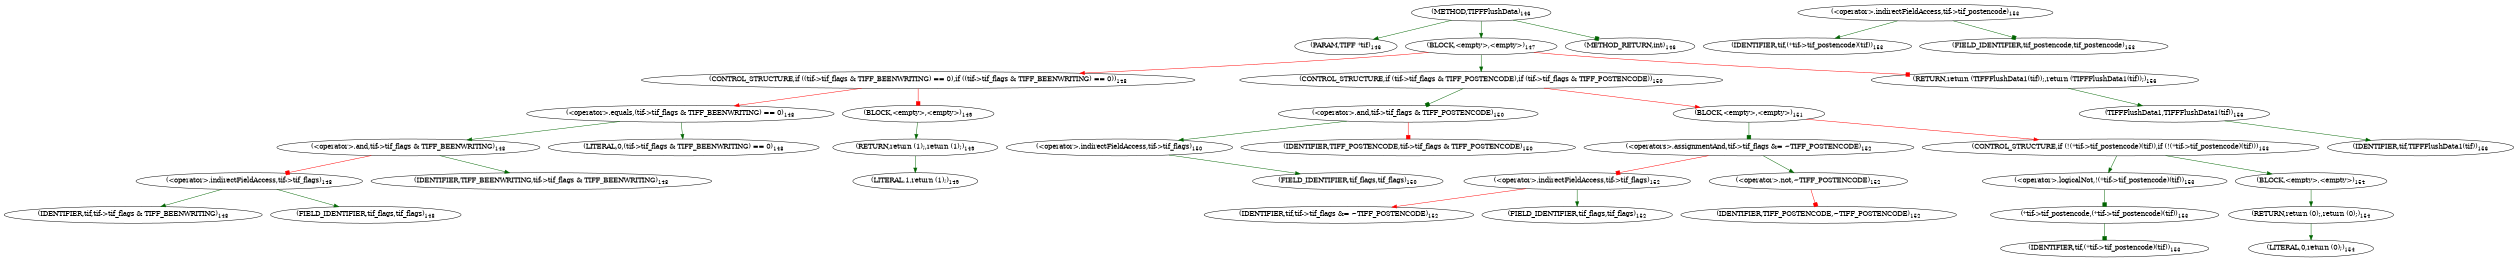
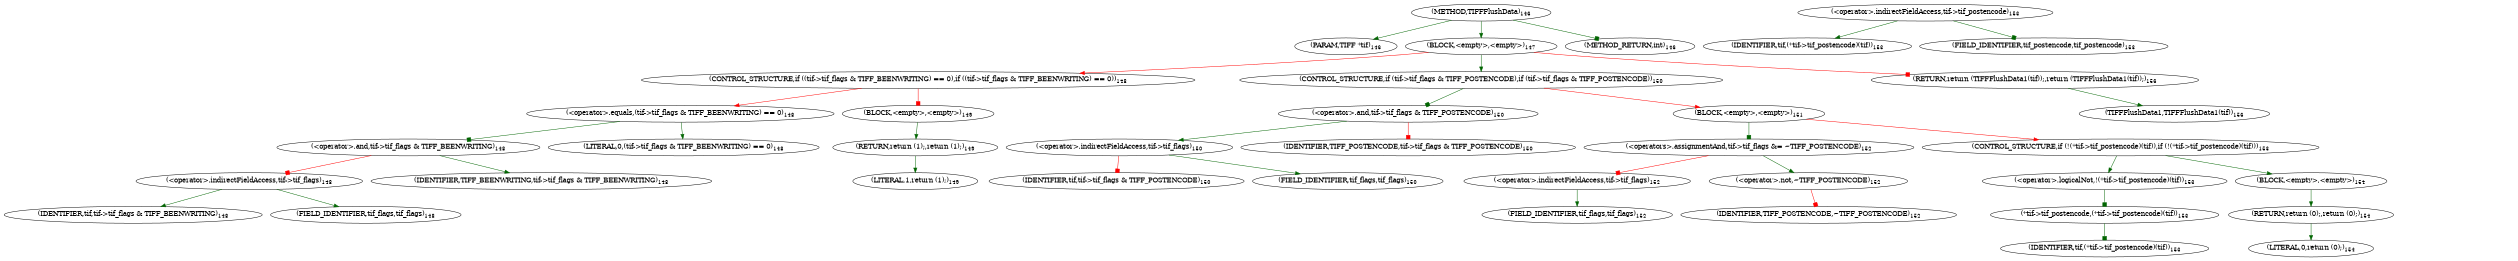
(546, 130) -> (546, 130)
(2421, 147) -> none
none -> (1117, 181)
(1339, 215) -> none
